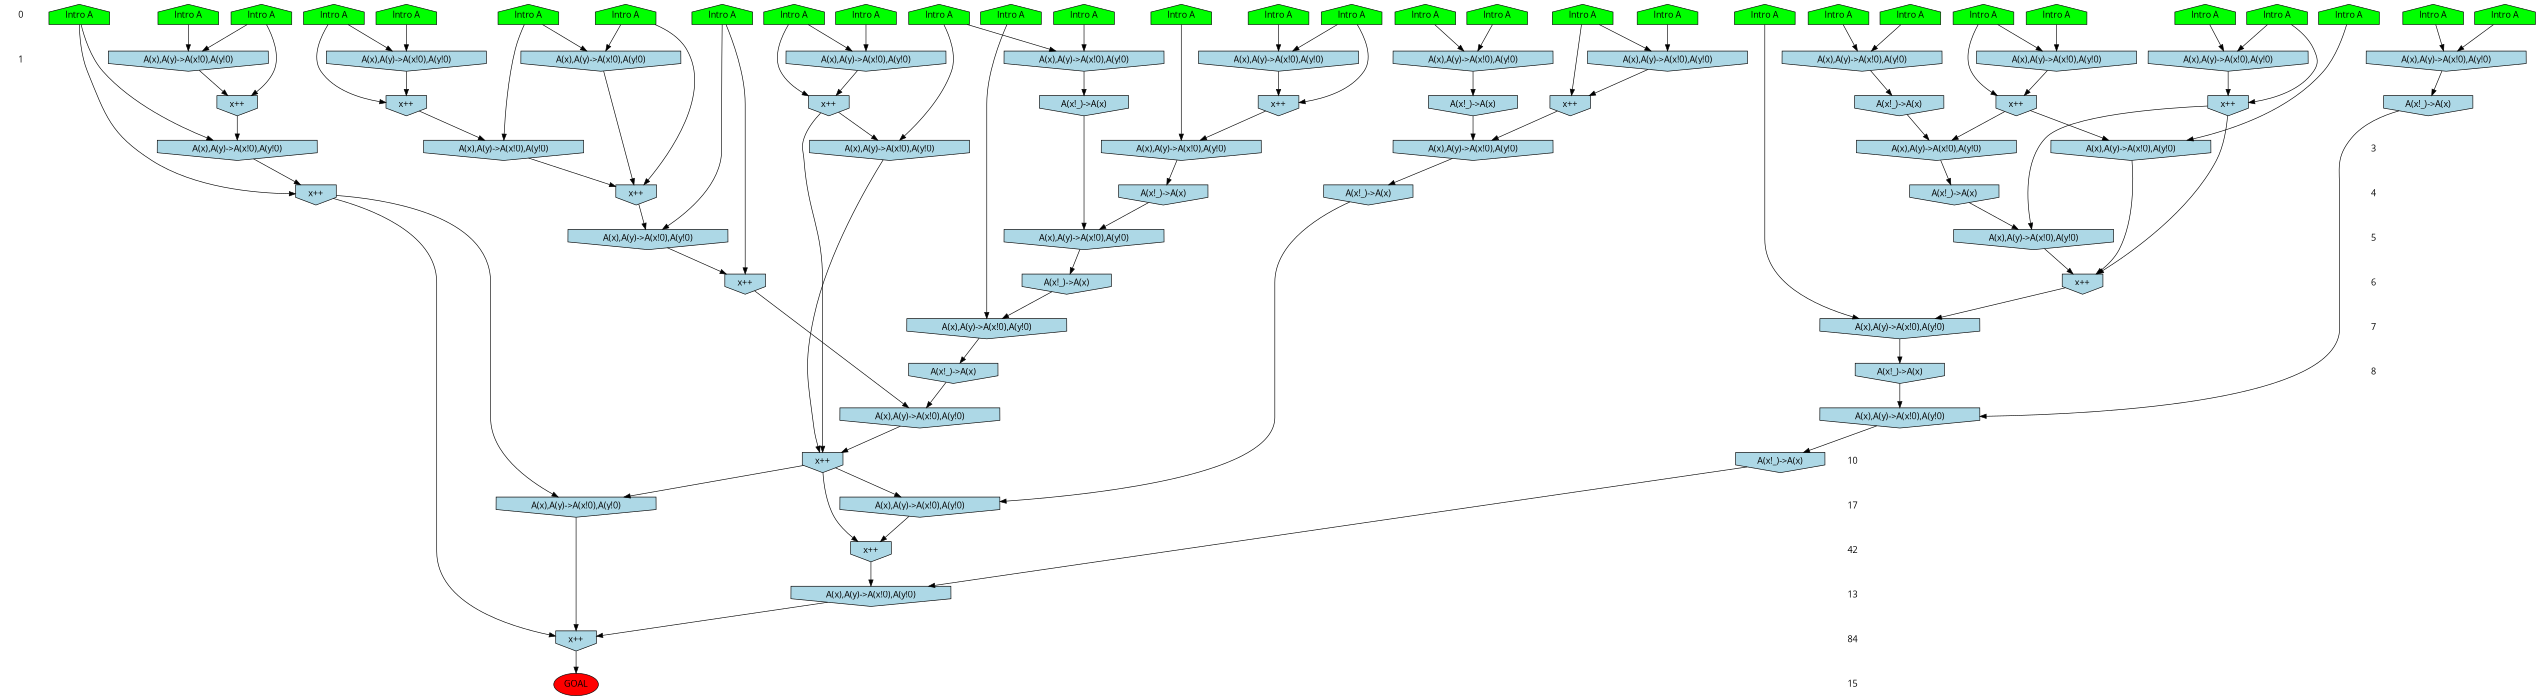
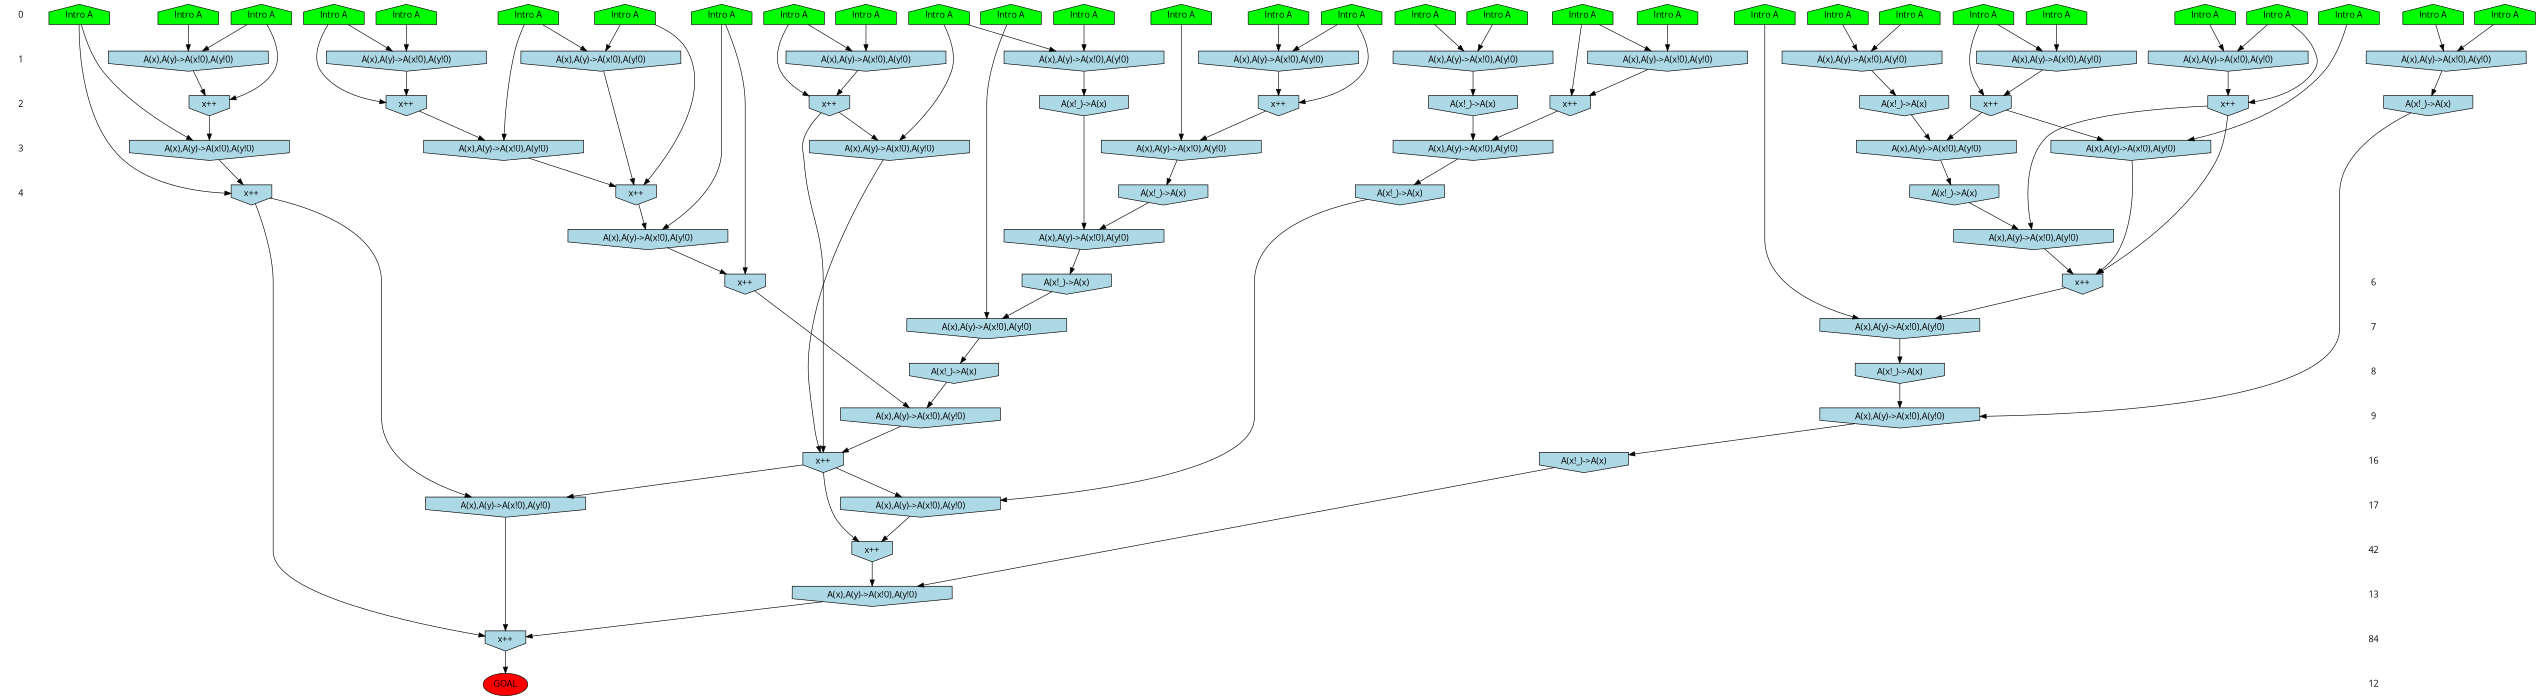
none -> (21, 105)
(2374, 238) -> none
none -> (2374, 417)
(1853, 461) -> (2374, 461)
(1853, 684) -> (2374, 684)
